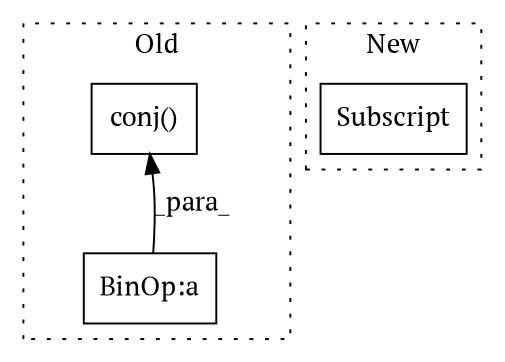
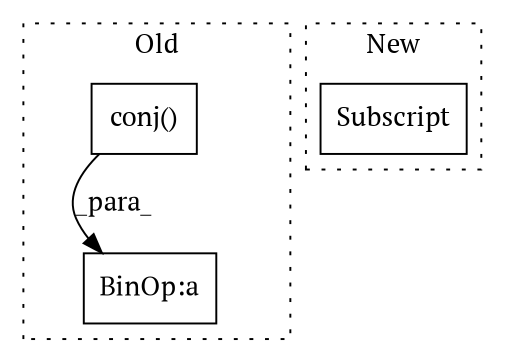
(155, 213) -> (74, 194)
